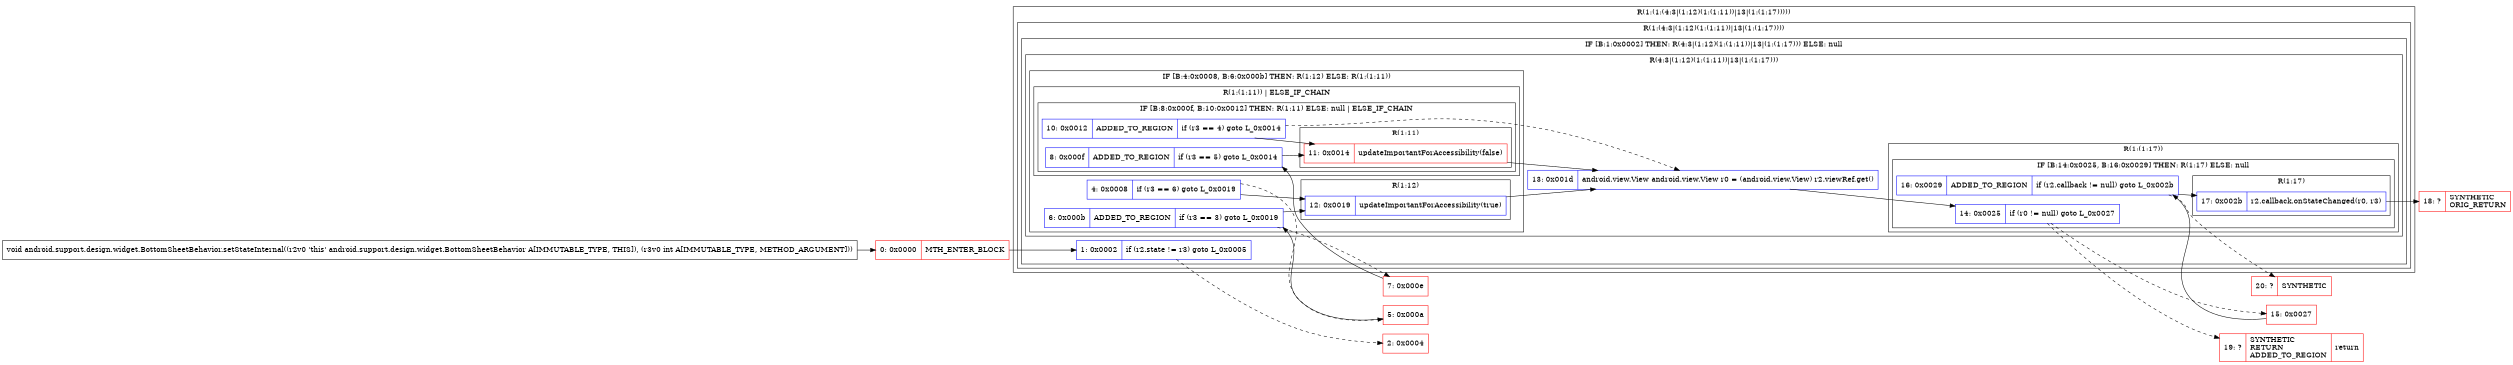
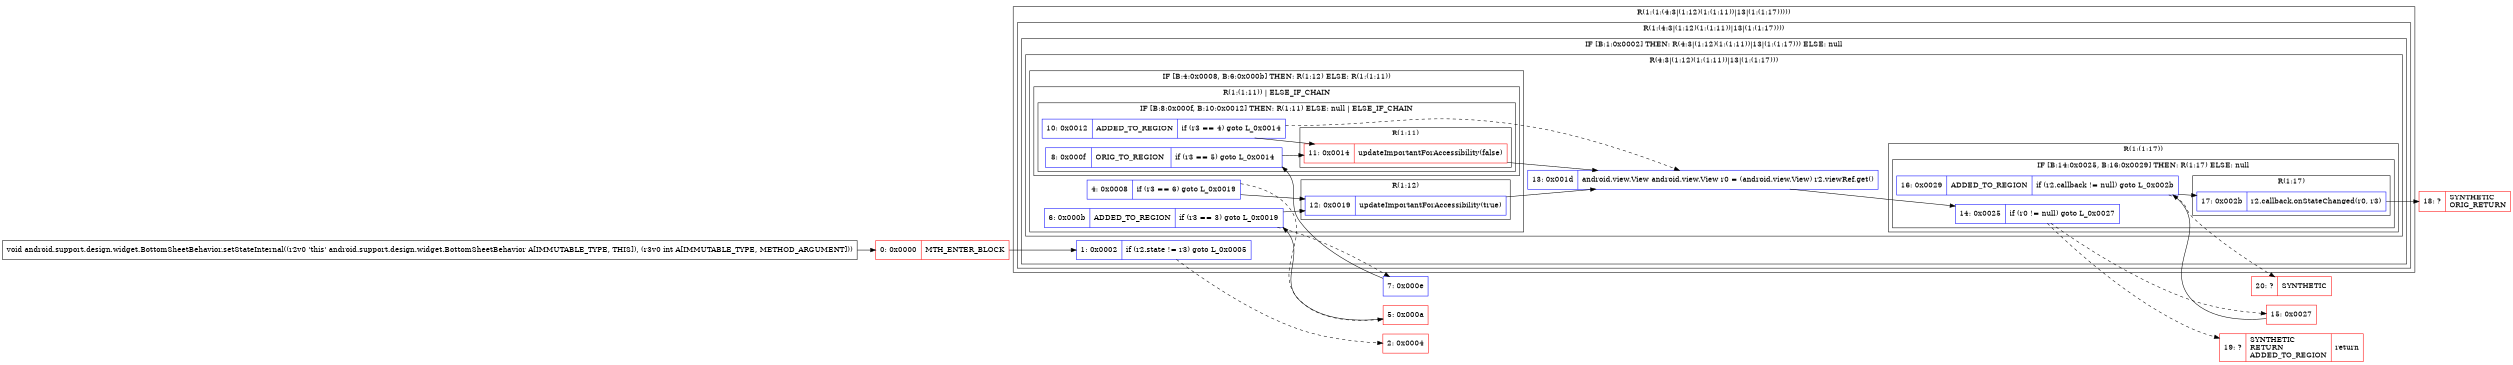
(1132, 157) -> (1130, 157)
(1406, 286) -> (1406, 286)
